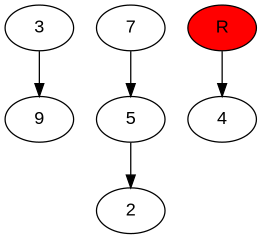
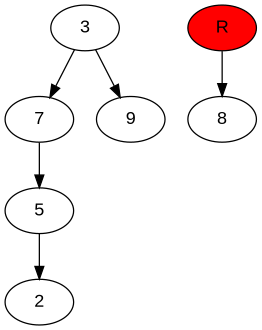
none -> (65, 68)
(222, 119) -> (222, 119)
